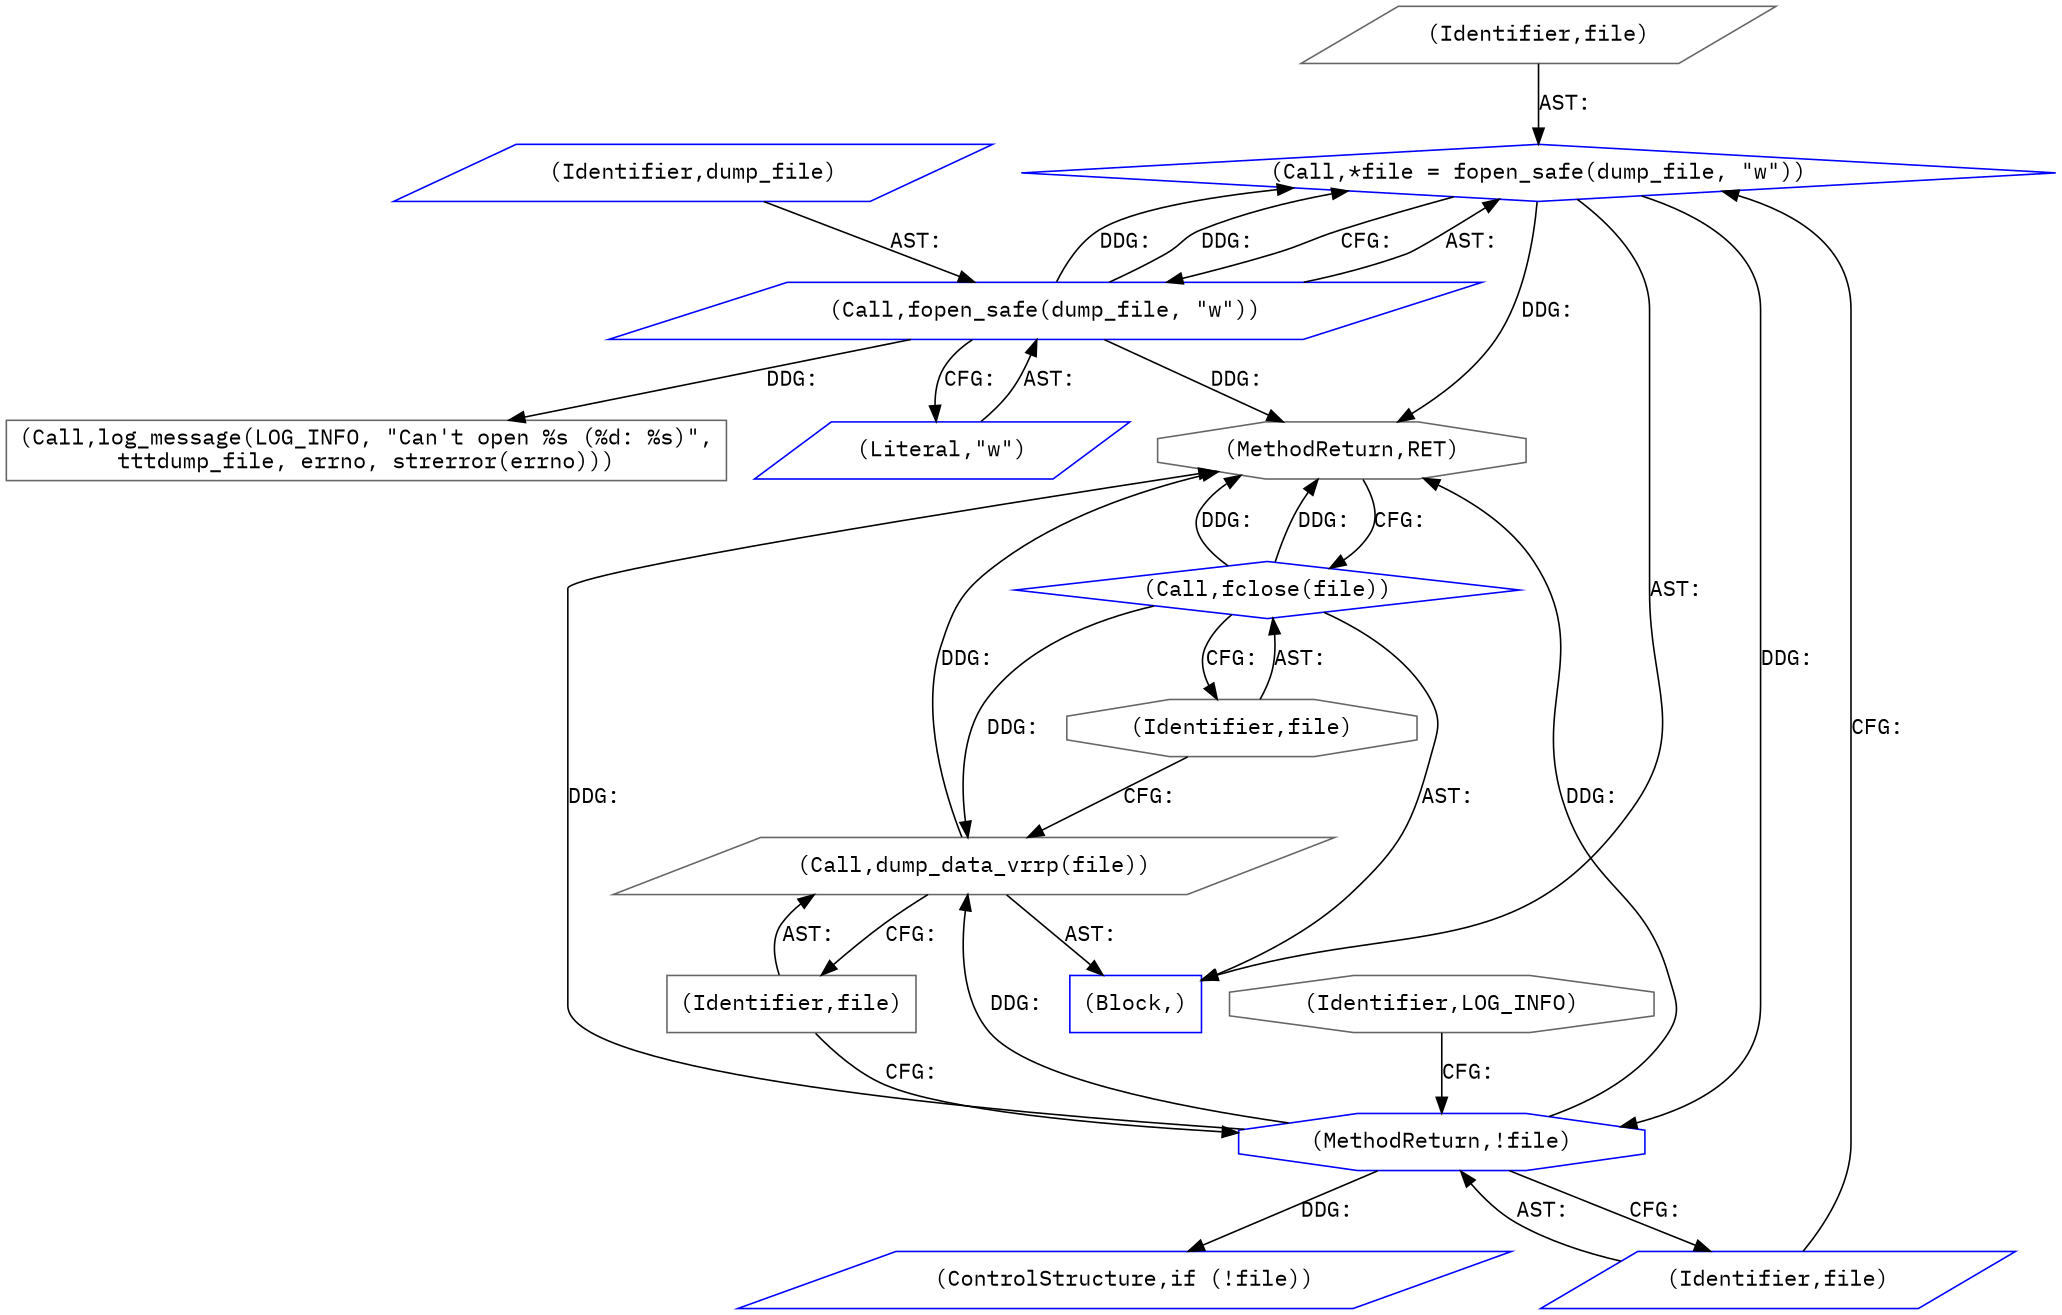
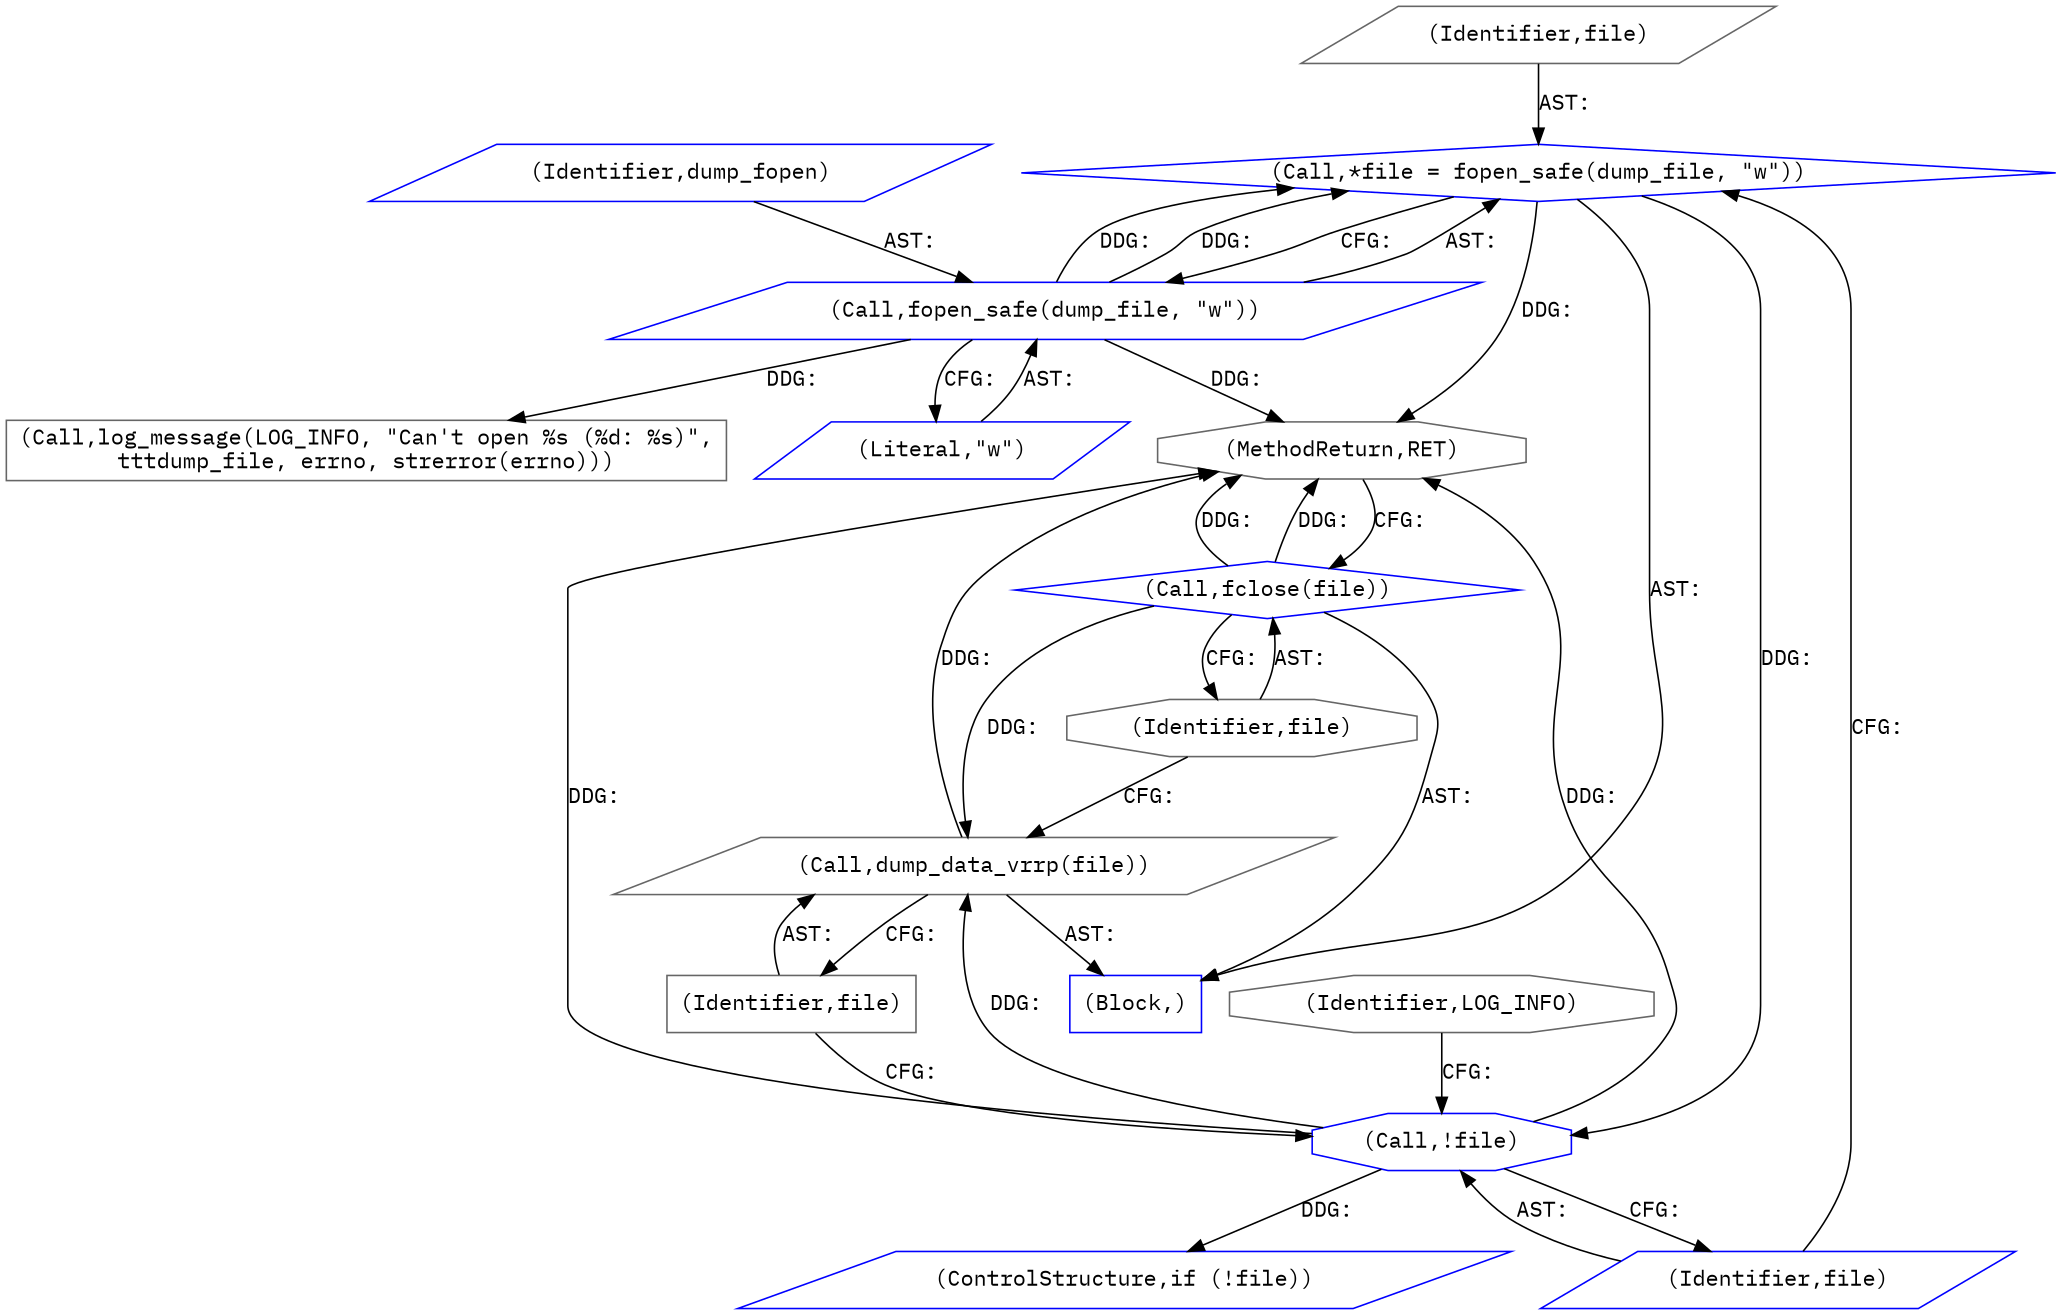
(693, 173) -> (680, 173)
(1442, 1142) -> (1442, 1142)
